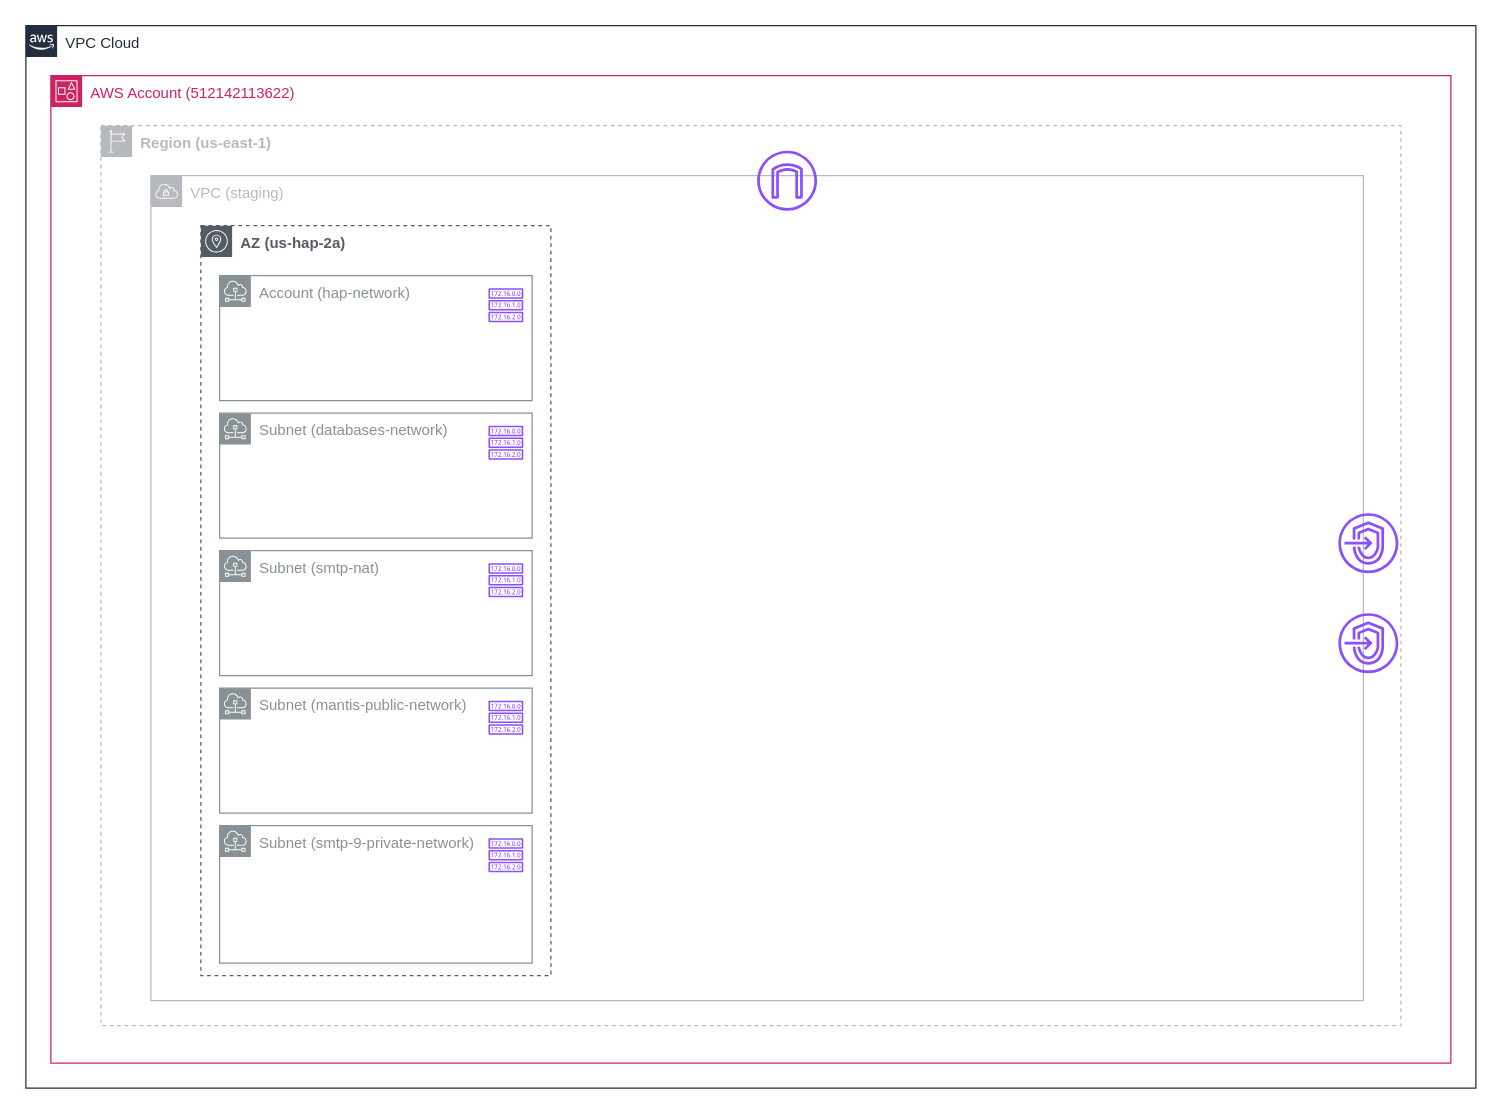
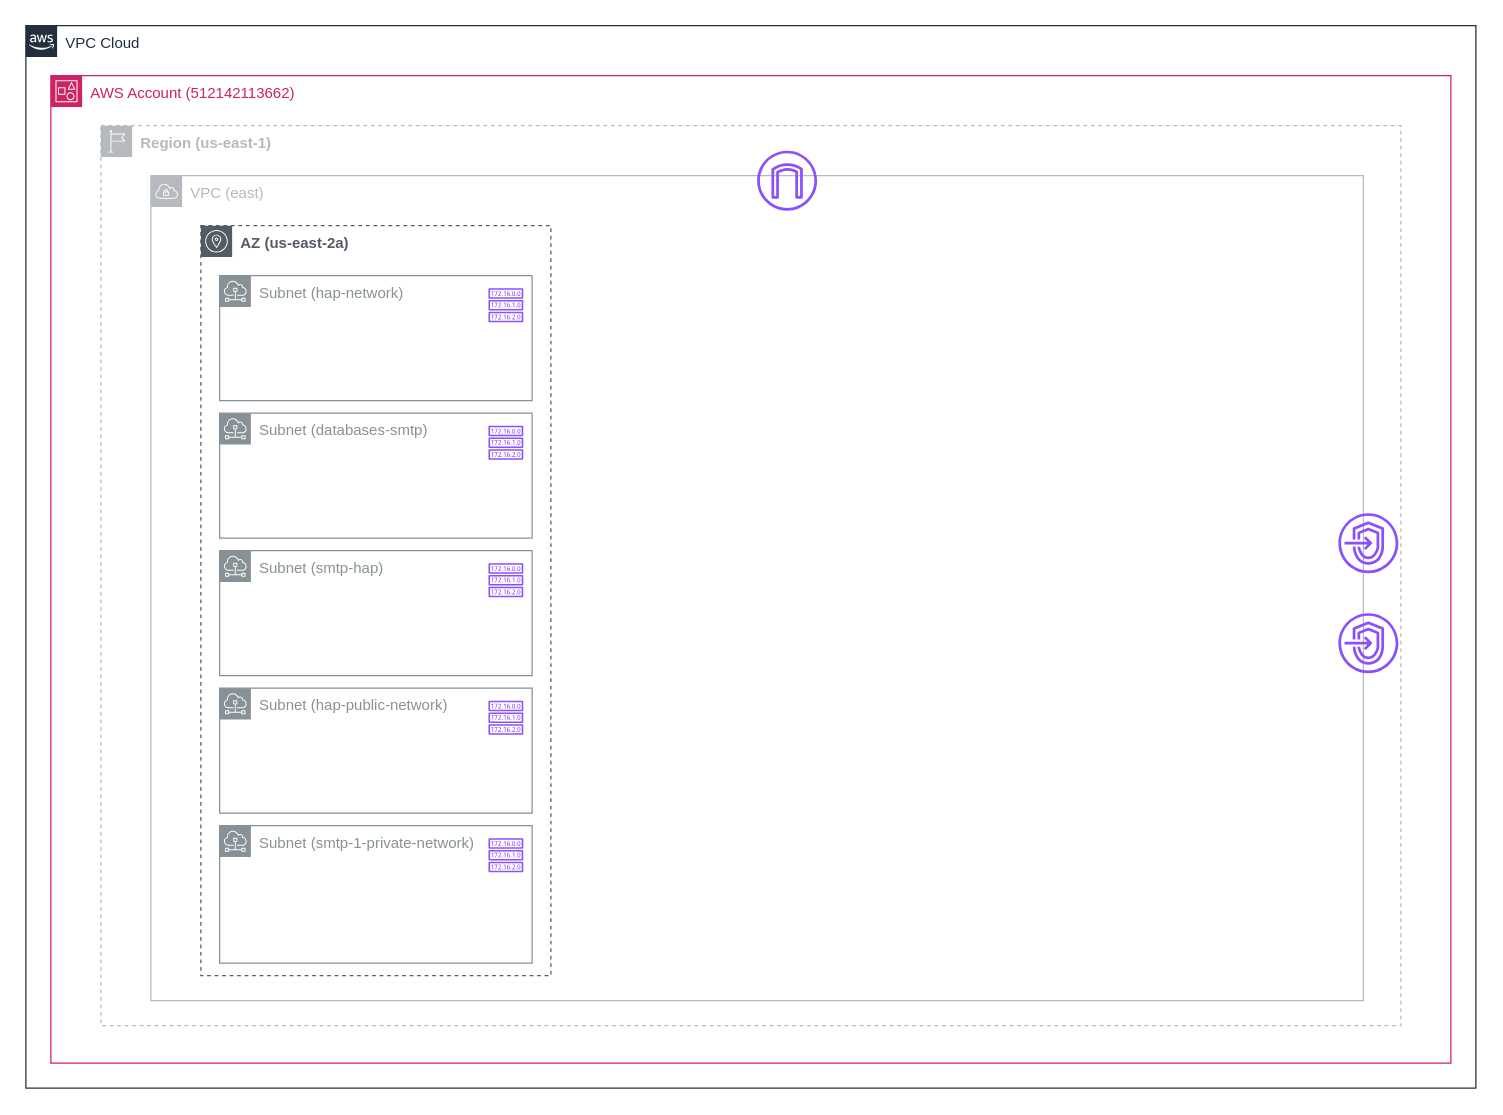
(196, 93) -> (196, 93)
(241, 193) -> (231, 193)
(297, 243) -> (302, 243)
(346, 293) -> (341, 293)
(367, 431) -> (354, 431)
(329, 568) -> (329, 568)
(378, 706) -> (367, 706)
(386, 843) -> (386, 843)
